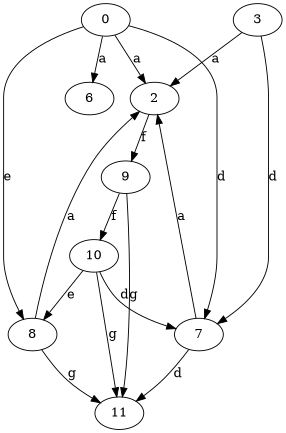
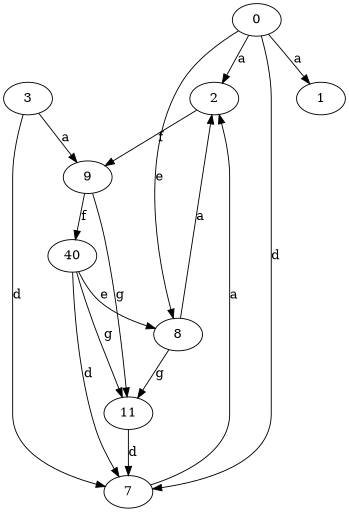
(210, 56) -> (55, 134)
(90, 99) -> (321, 99)
(94, 256) -> (72, 256)
(168, 374) -> (128, 448)
